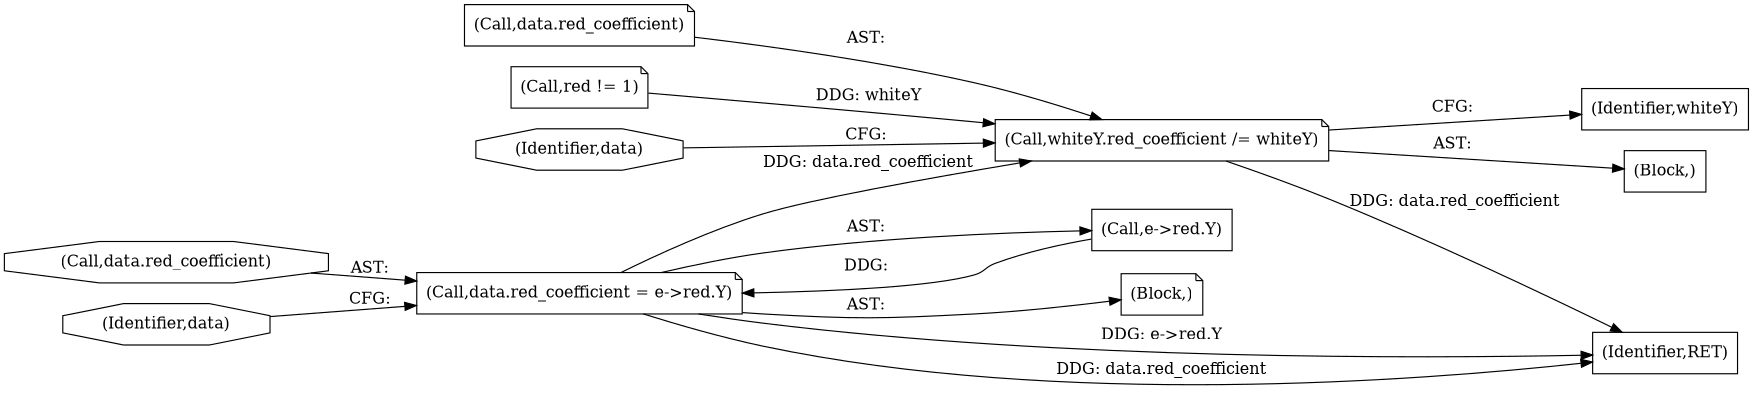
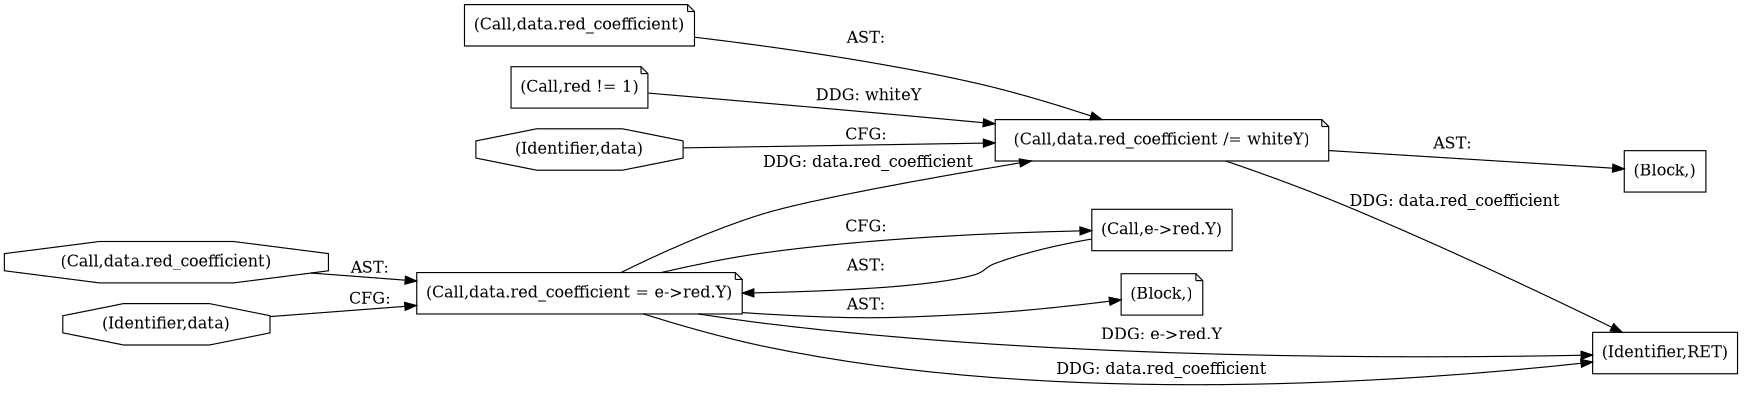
(1665, 109) -> none
(1162, 140) -> (1162, 140)
(869, 227) -> (869, 227)
(869, 266) -> (869, 266)
